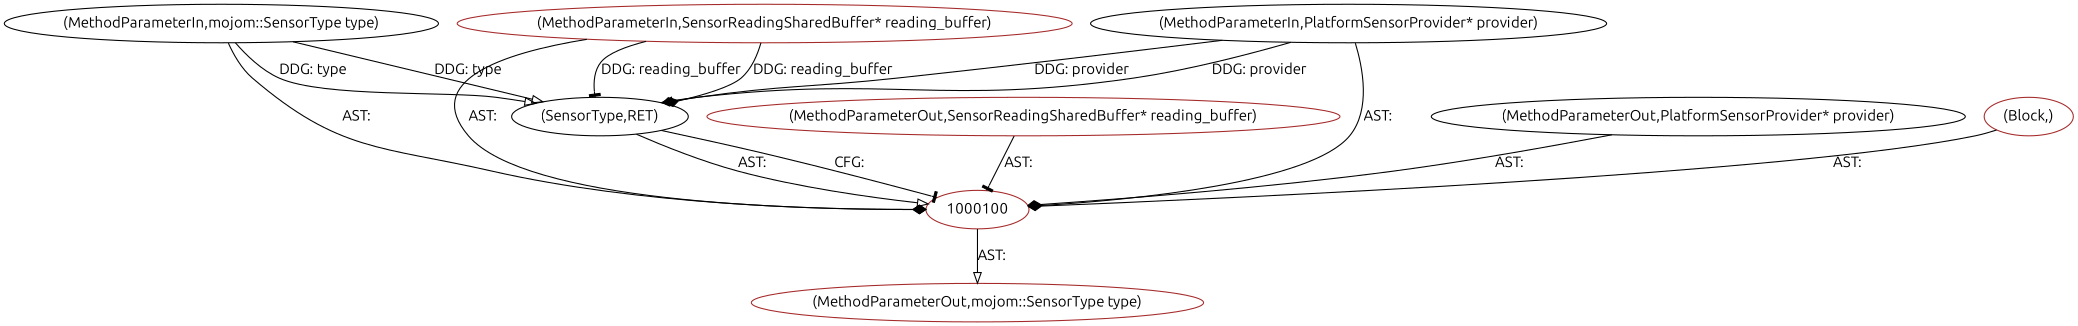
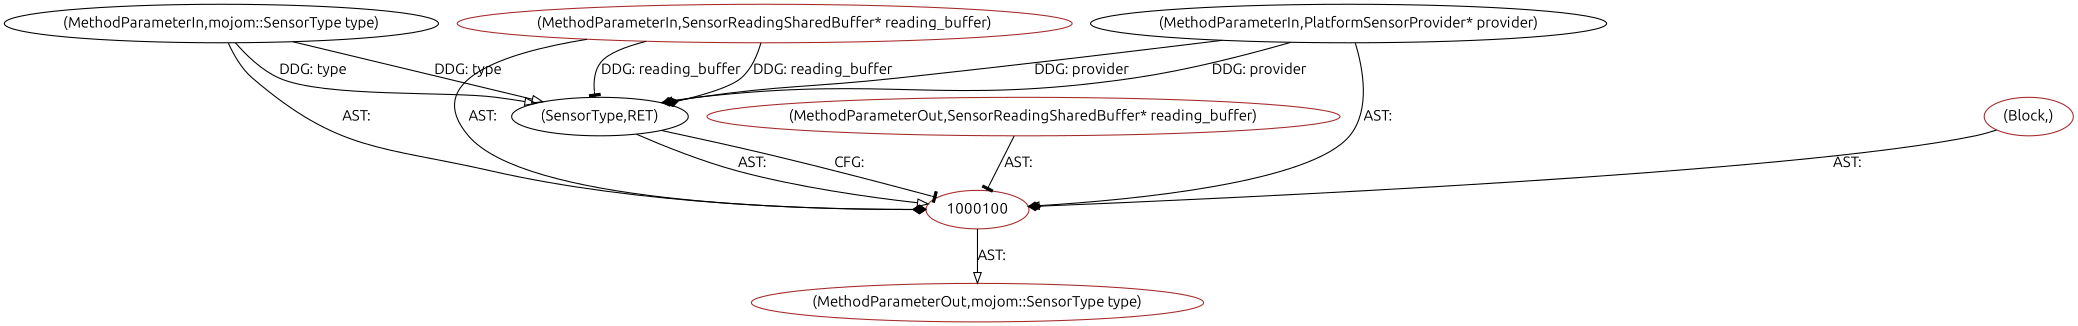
(1698, 117) -> none
(1247, 180) -> (1247, 180)
